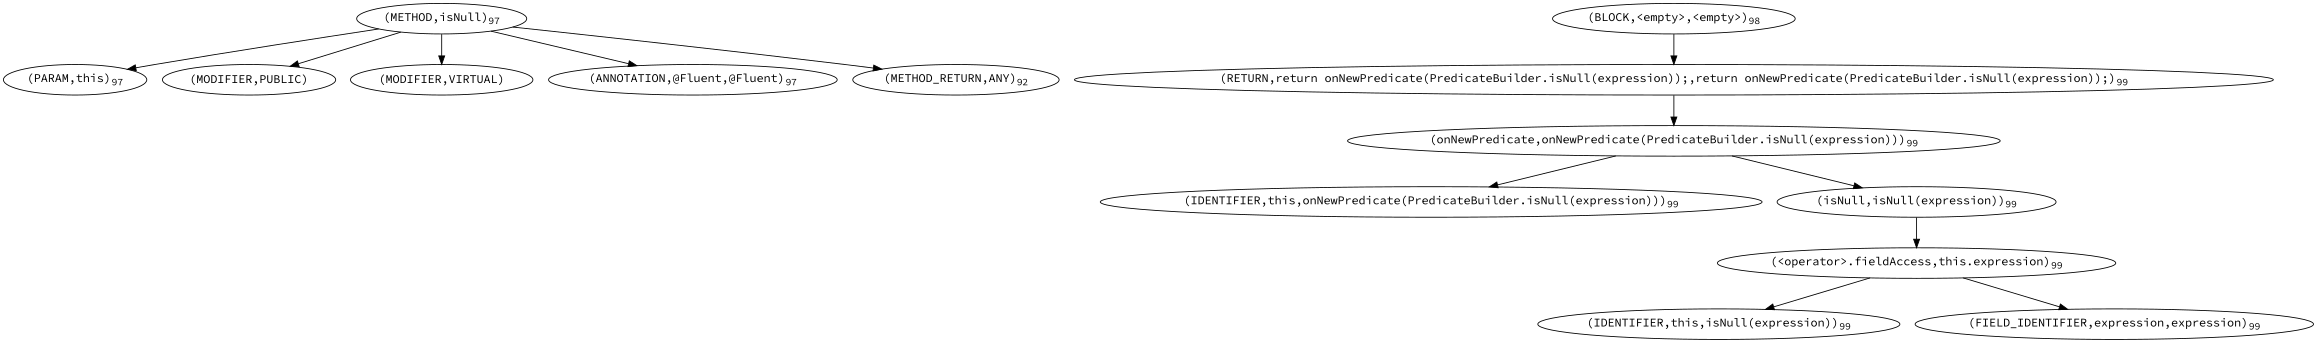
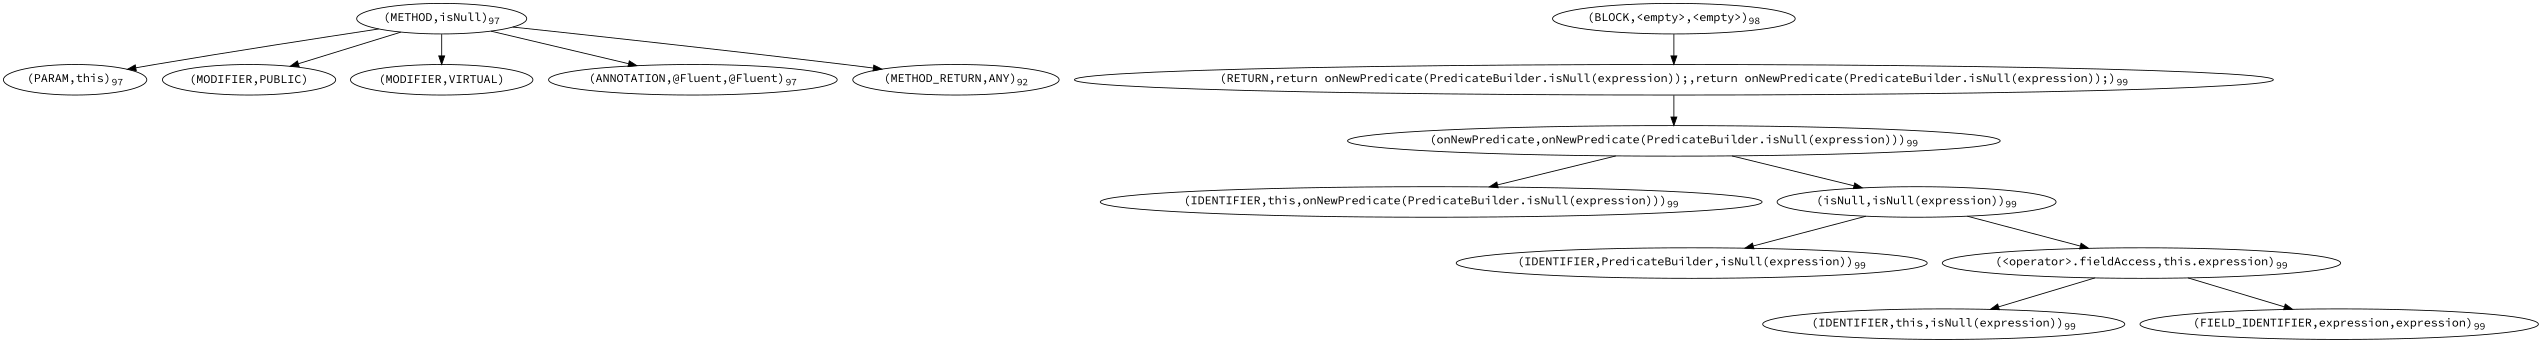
none -> (1692, 263)
